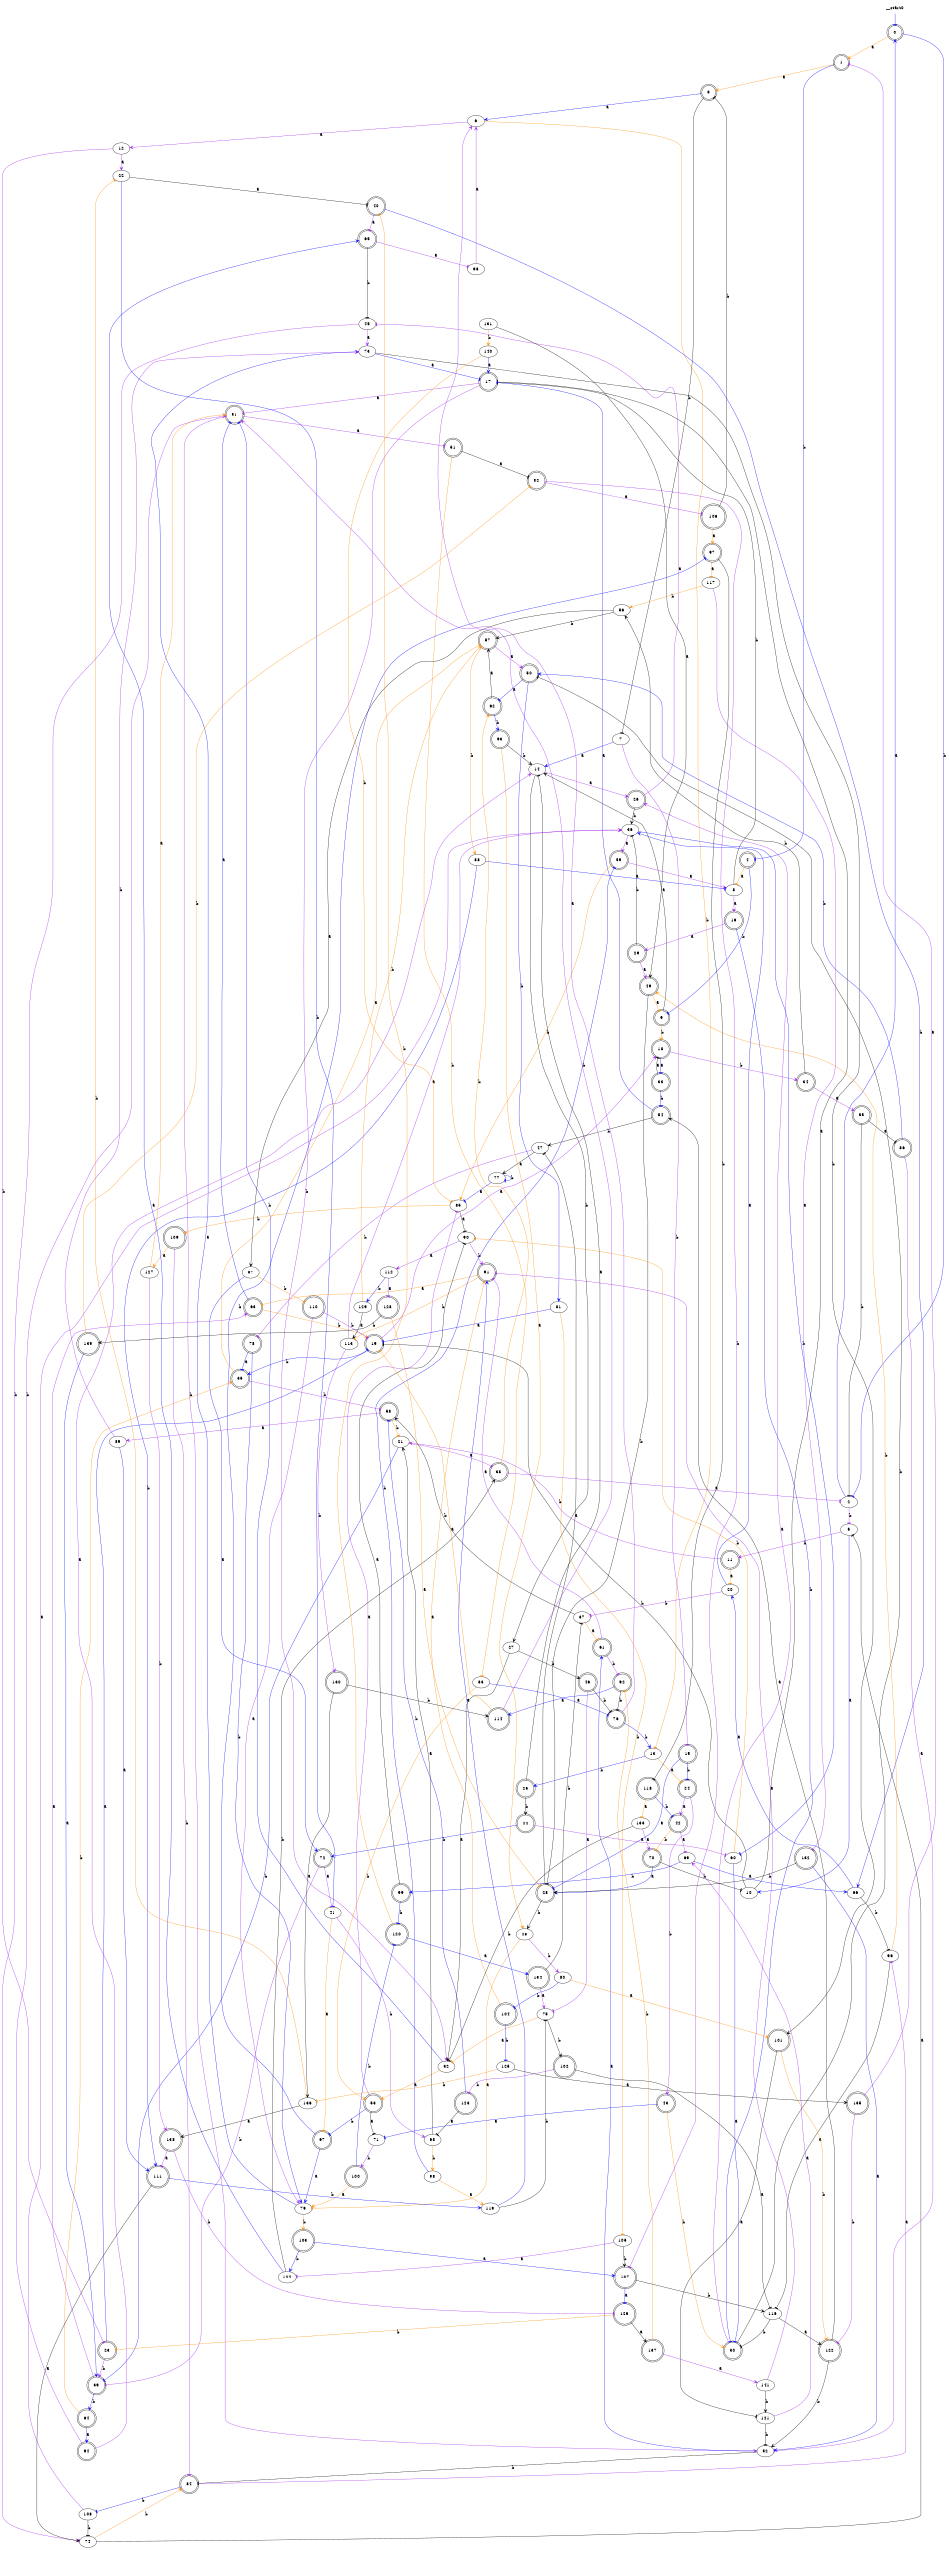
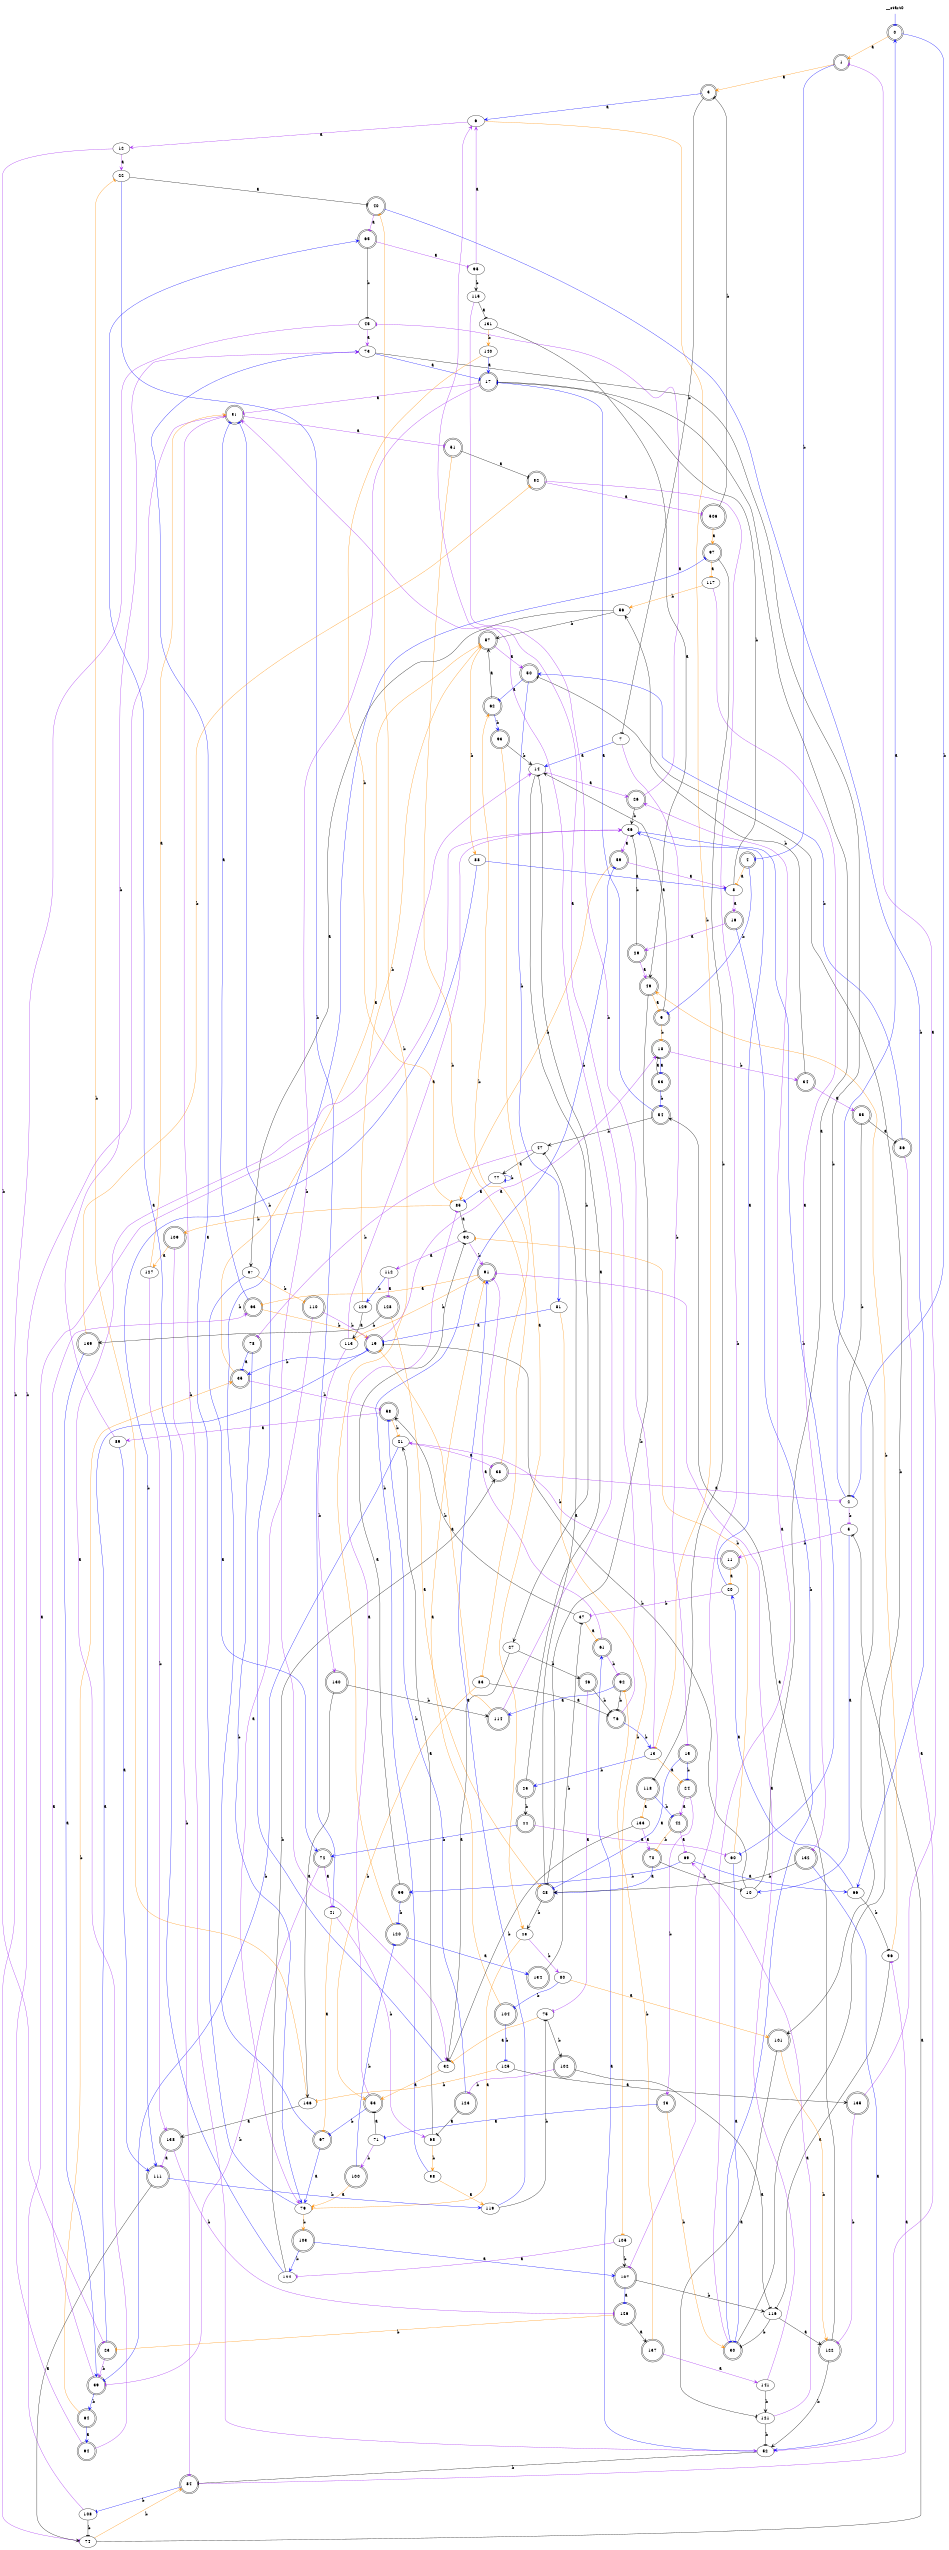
none -> (476, 297)
(713, 517) -> (713, 517)
(661, 1032) -> (661, 1032)
(549, 1694) -> (549, 1694)
(542, 1997) -> none
(371, 2122) -> (375, 2124)
